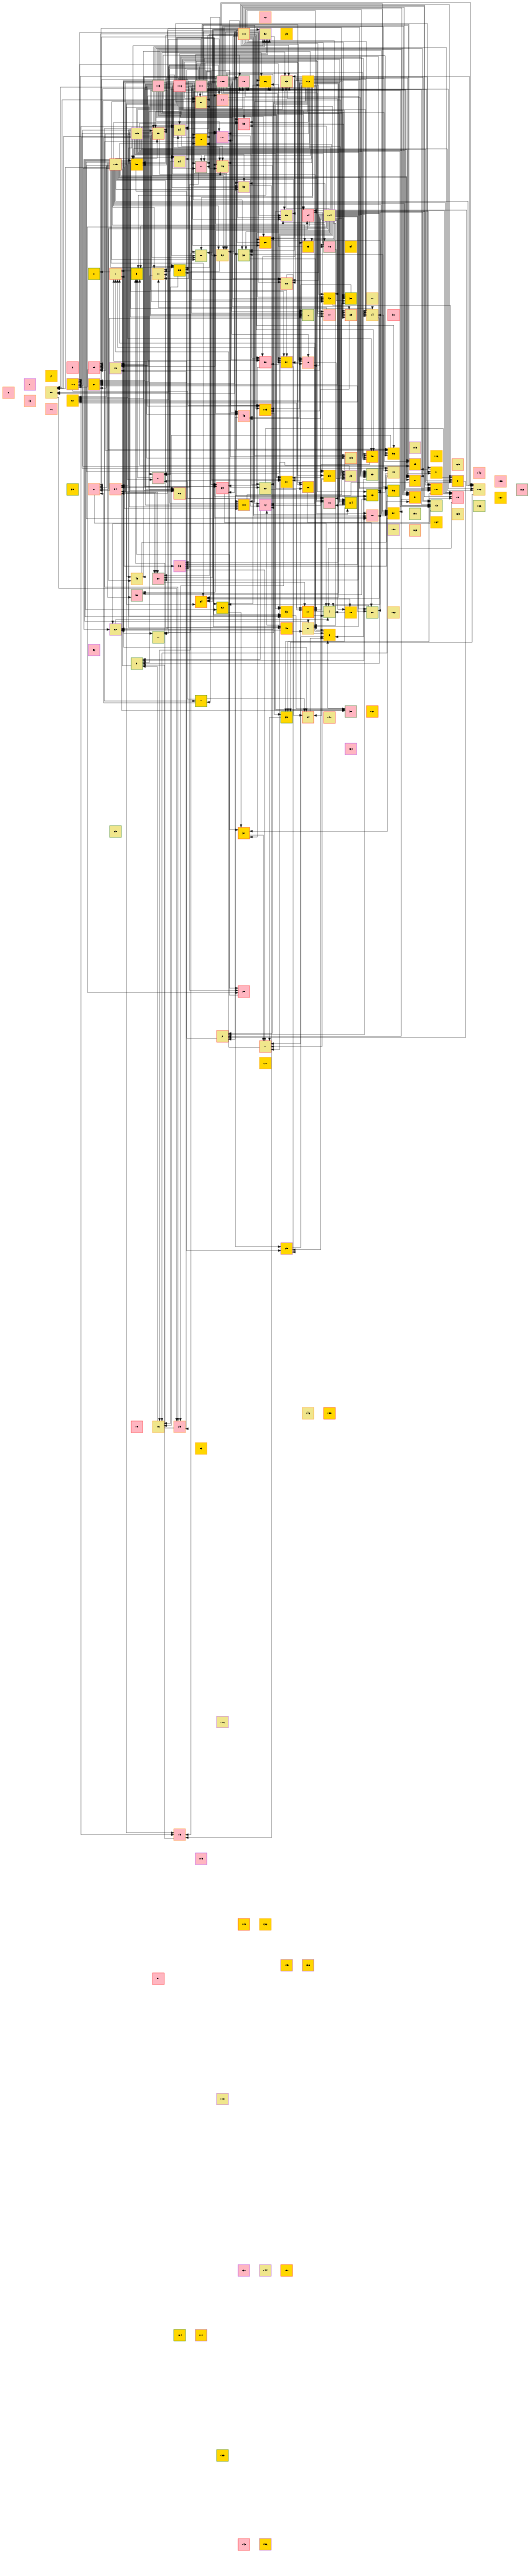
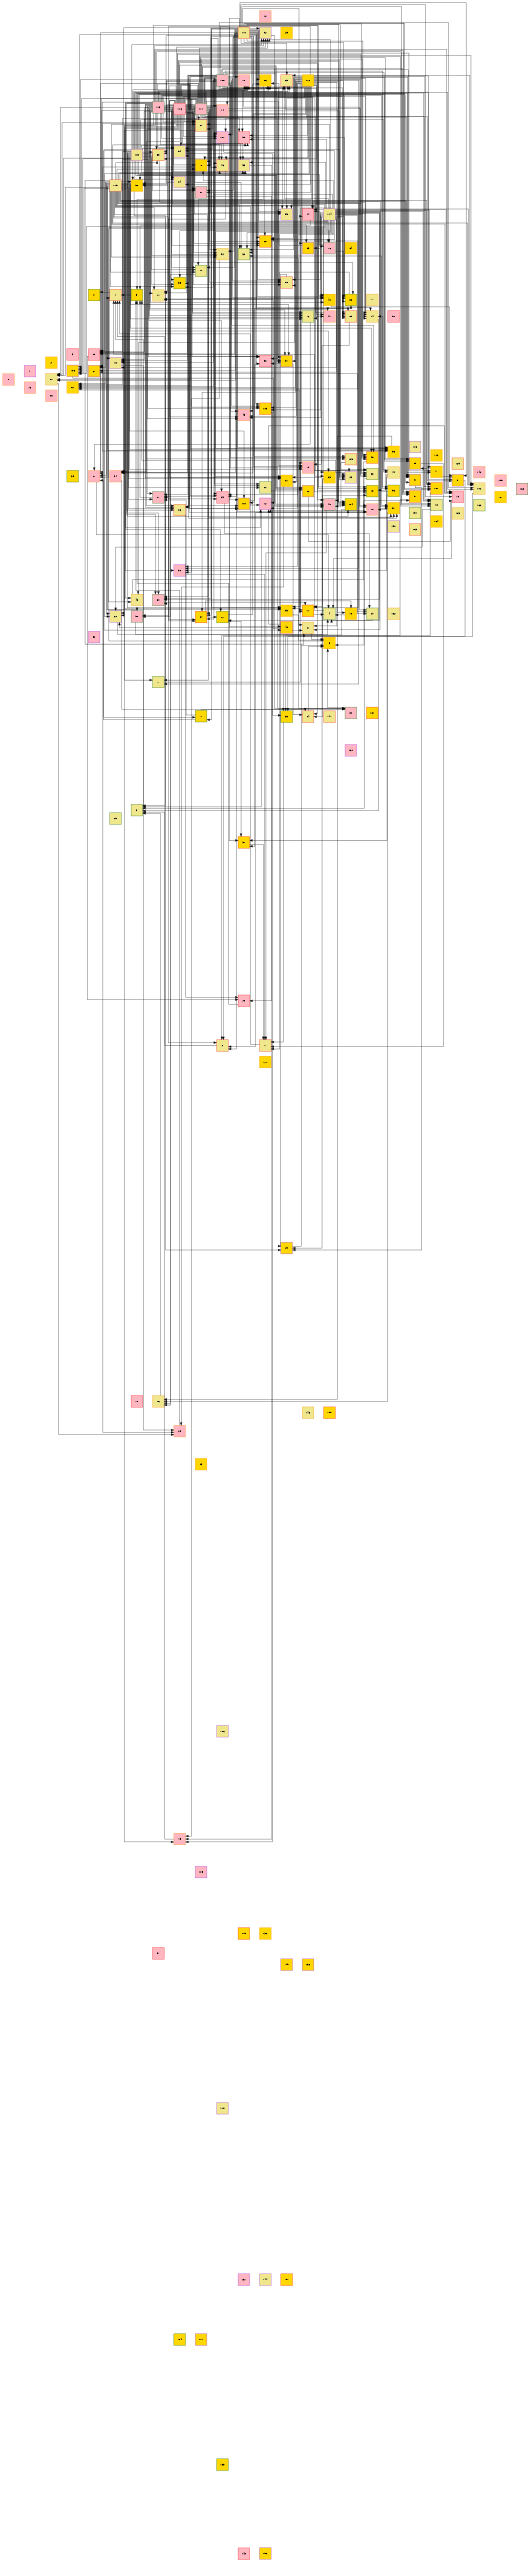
(244, 82) -> (244, 81)
(192, 169) -> (210, 198)
